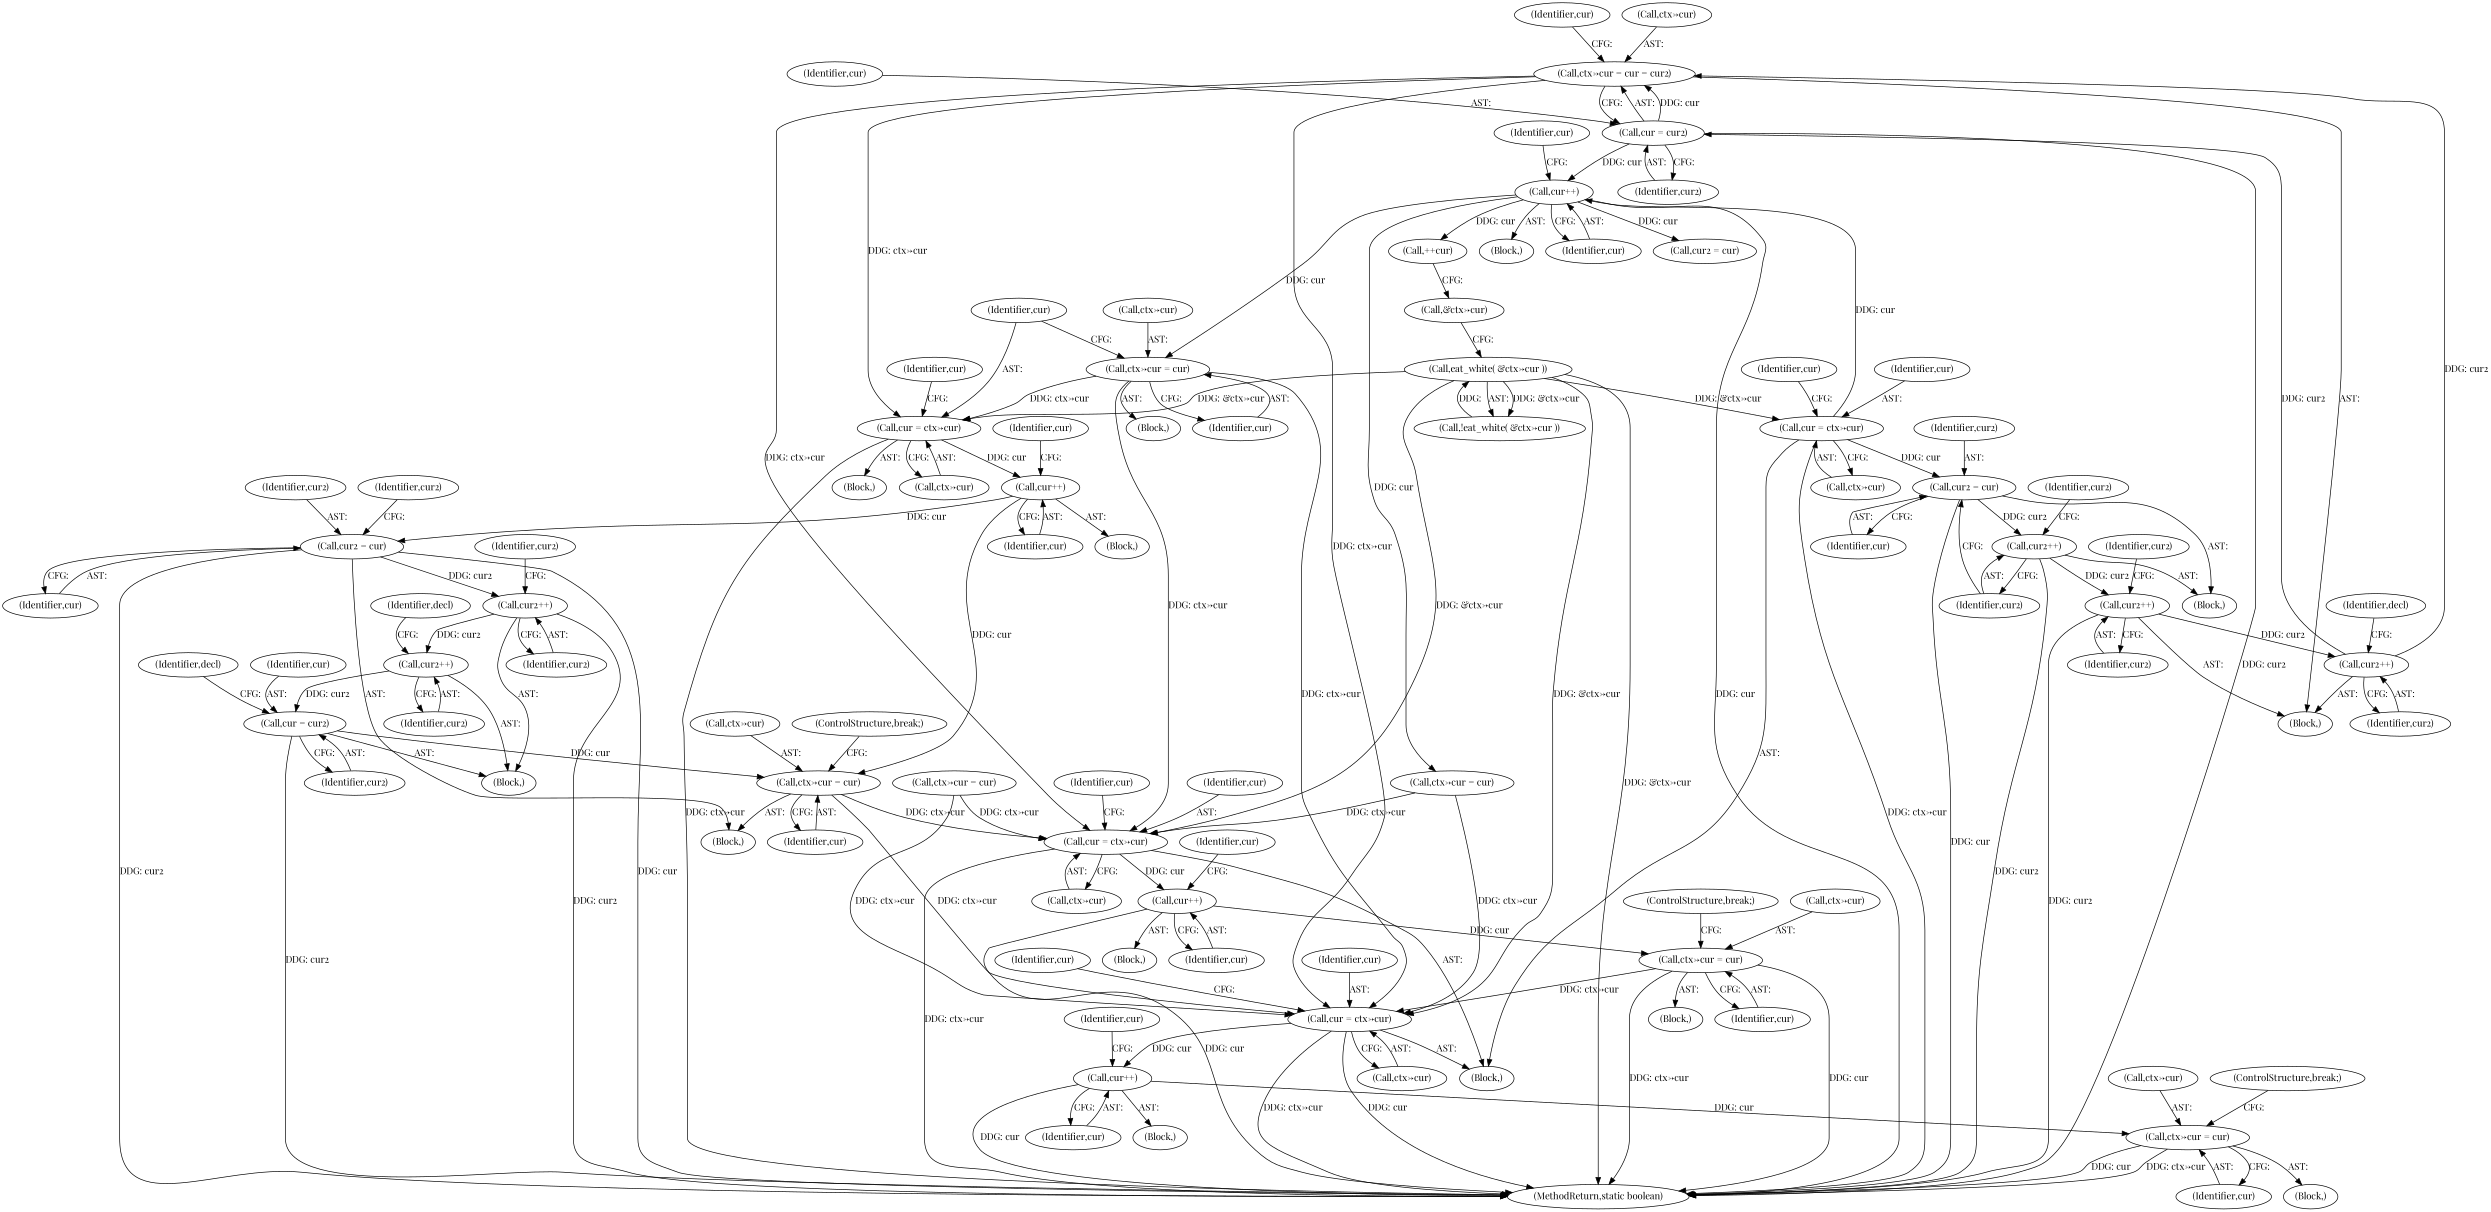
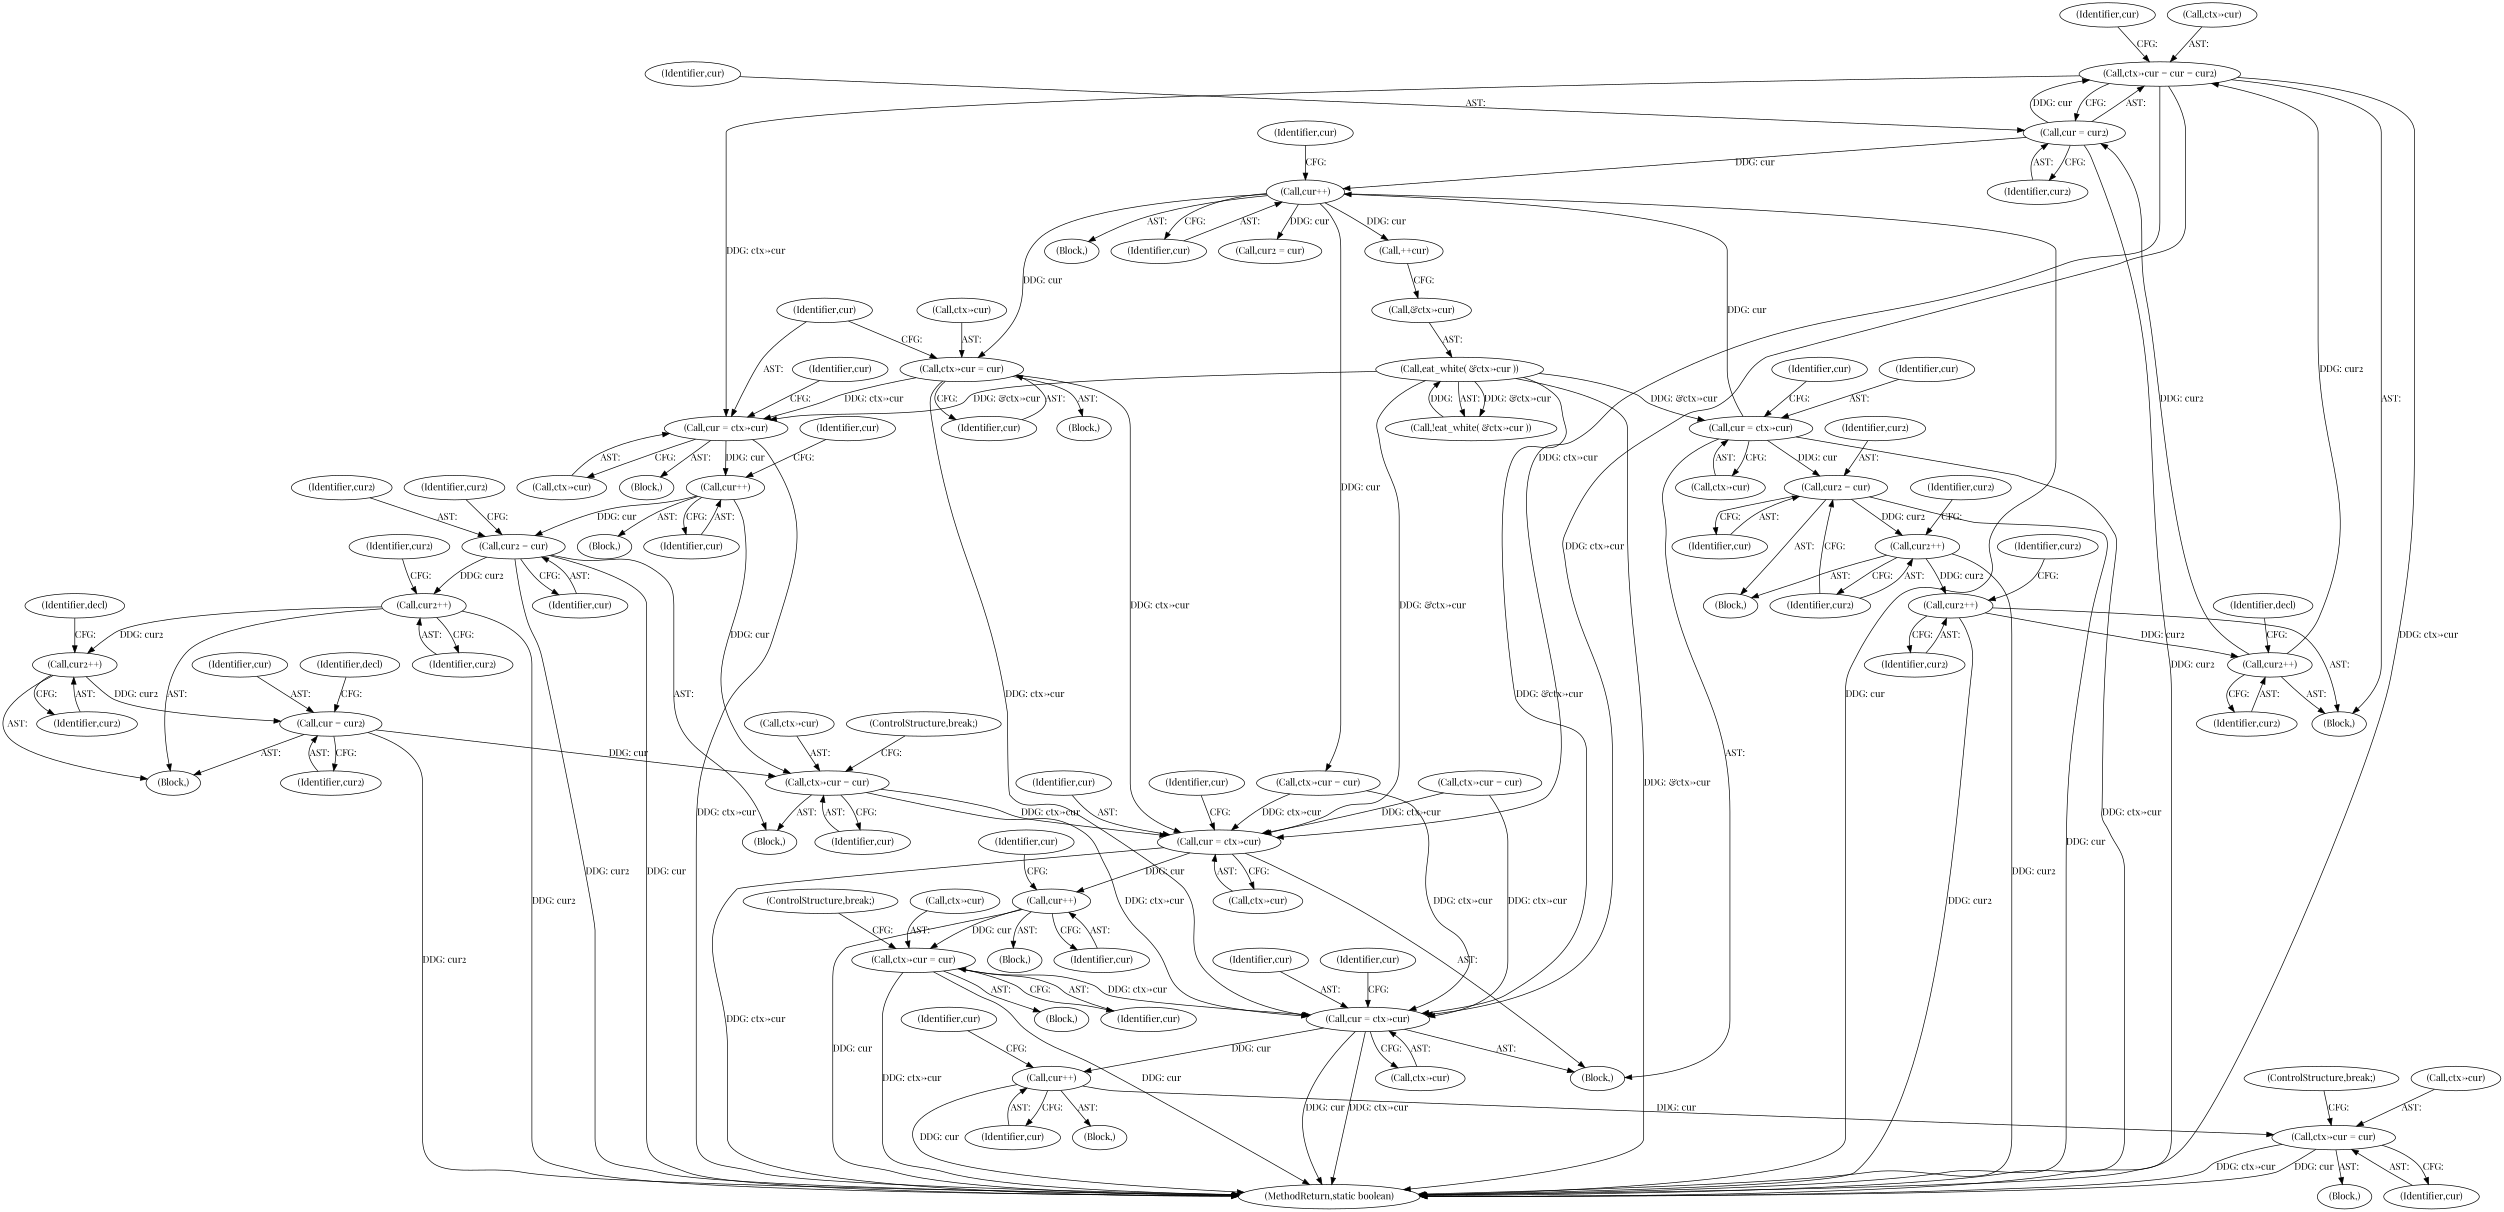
(1484, 340) -> (1454, 340)
none -> (2298, 930)
